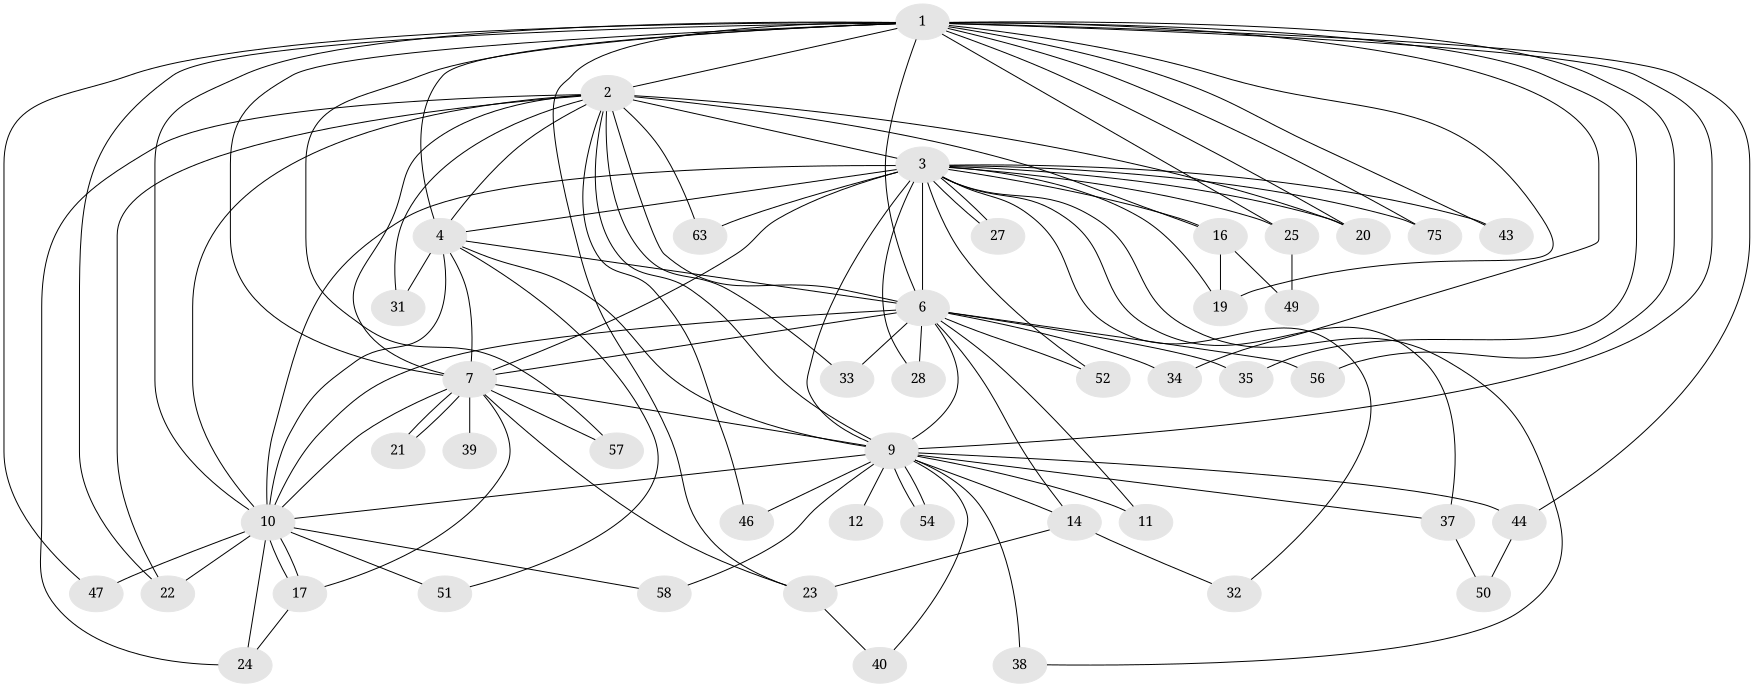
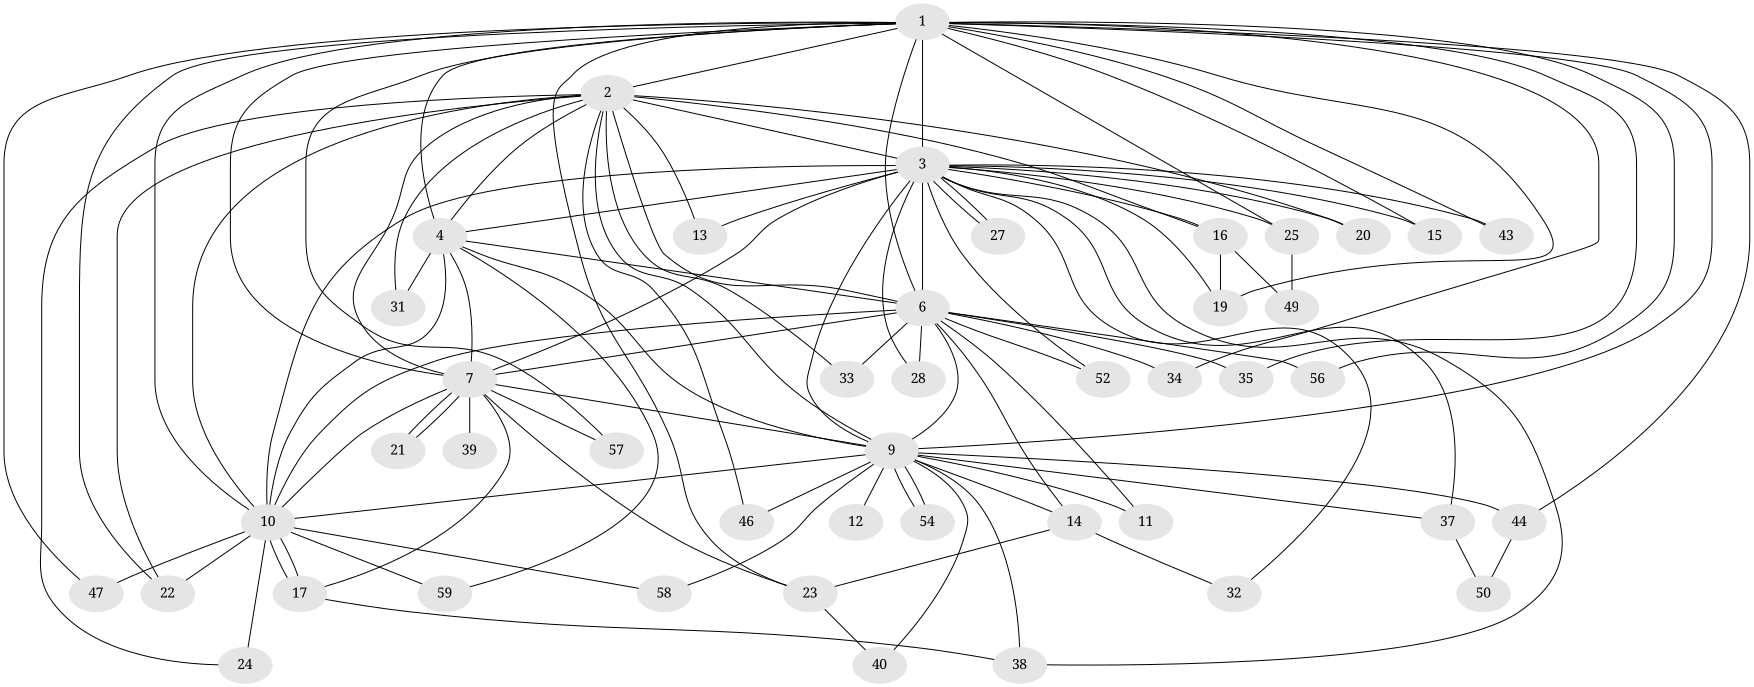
(1149, 119) -> (923, 93)
(700, 236) -> (700, 236)
(1435, 236) -> (1435, 236)
(445, 594) -> (445, 594)
(273, 630) -> (660, 629)
